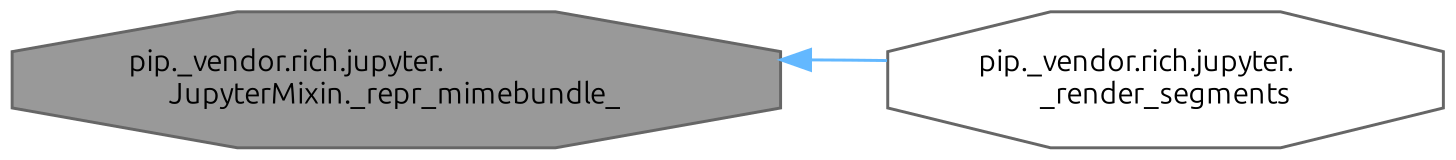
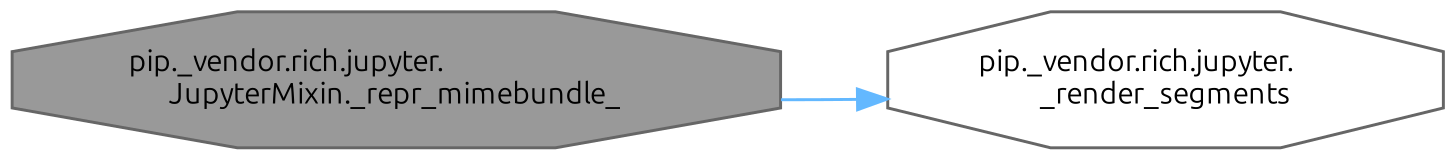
(849, 60) -> (819, 100)
